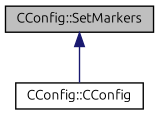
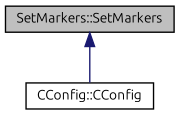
(80, 19) -> (90, 19)
